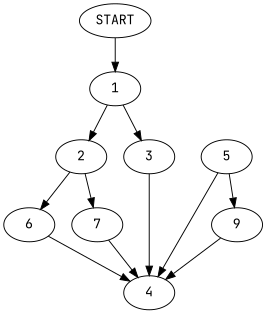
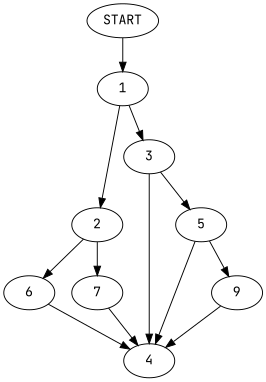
none -> (172, 187)
